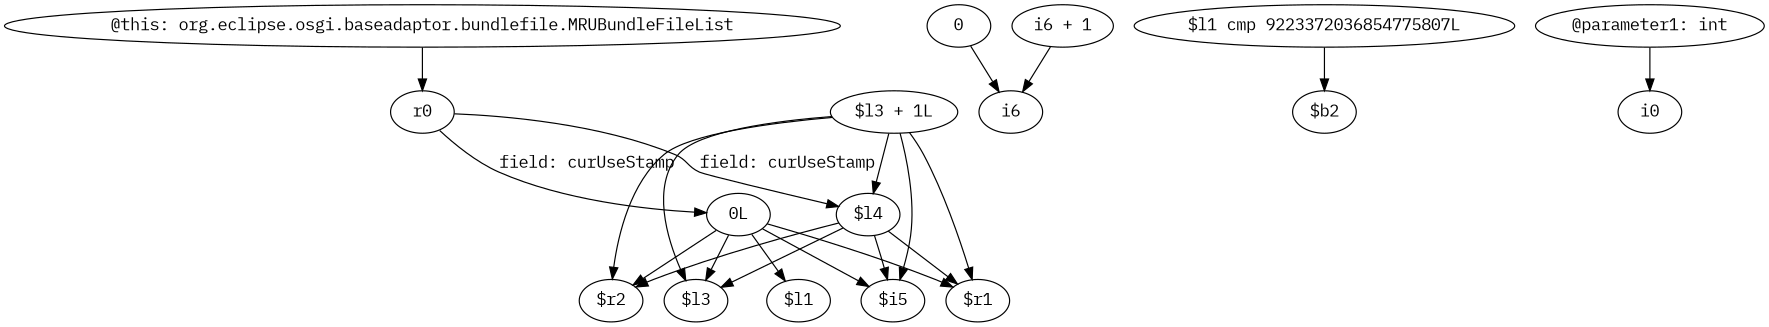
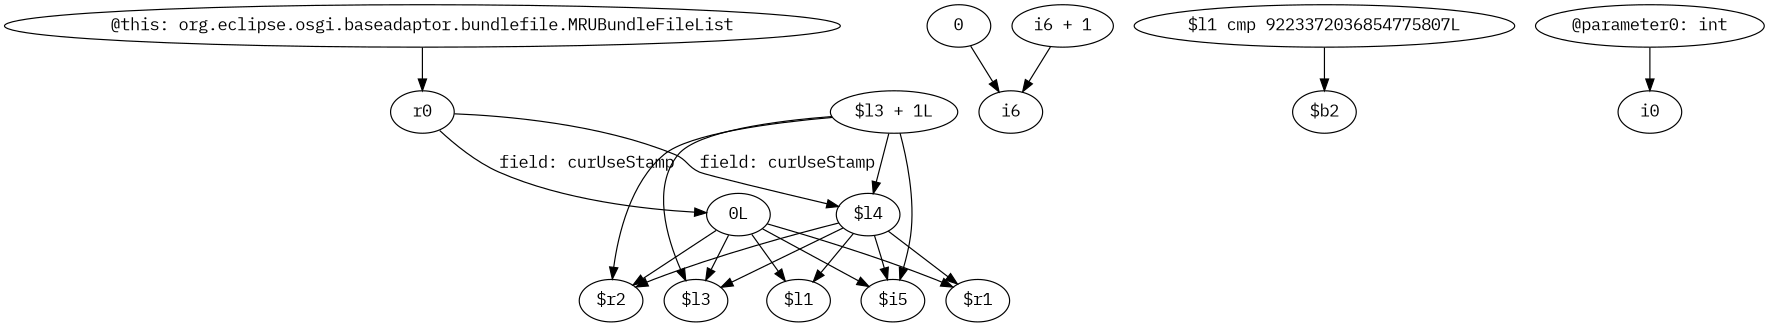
(1650, 26) -> (1650, 26)
(944, 198) -> none
none -> (837, 253)
